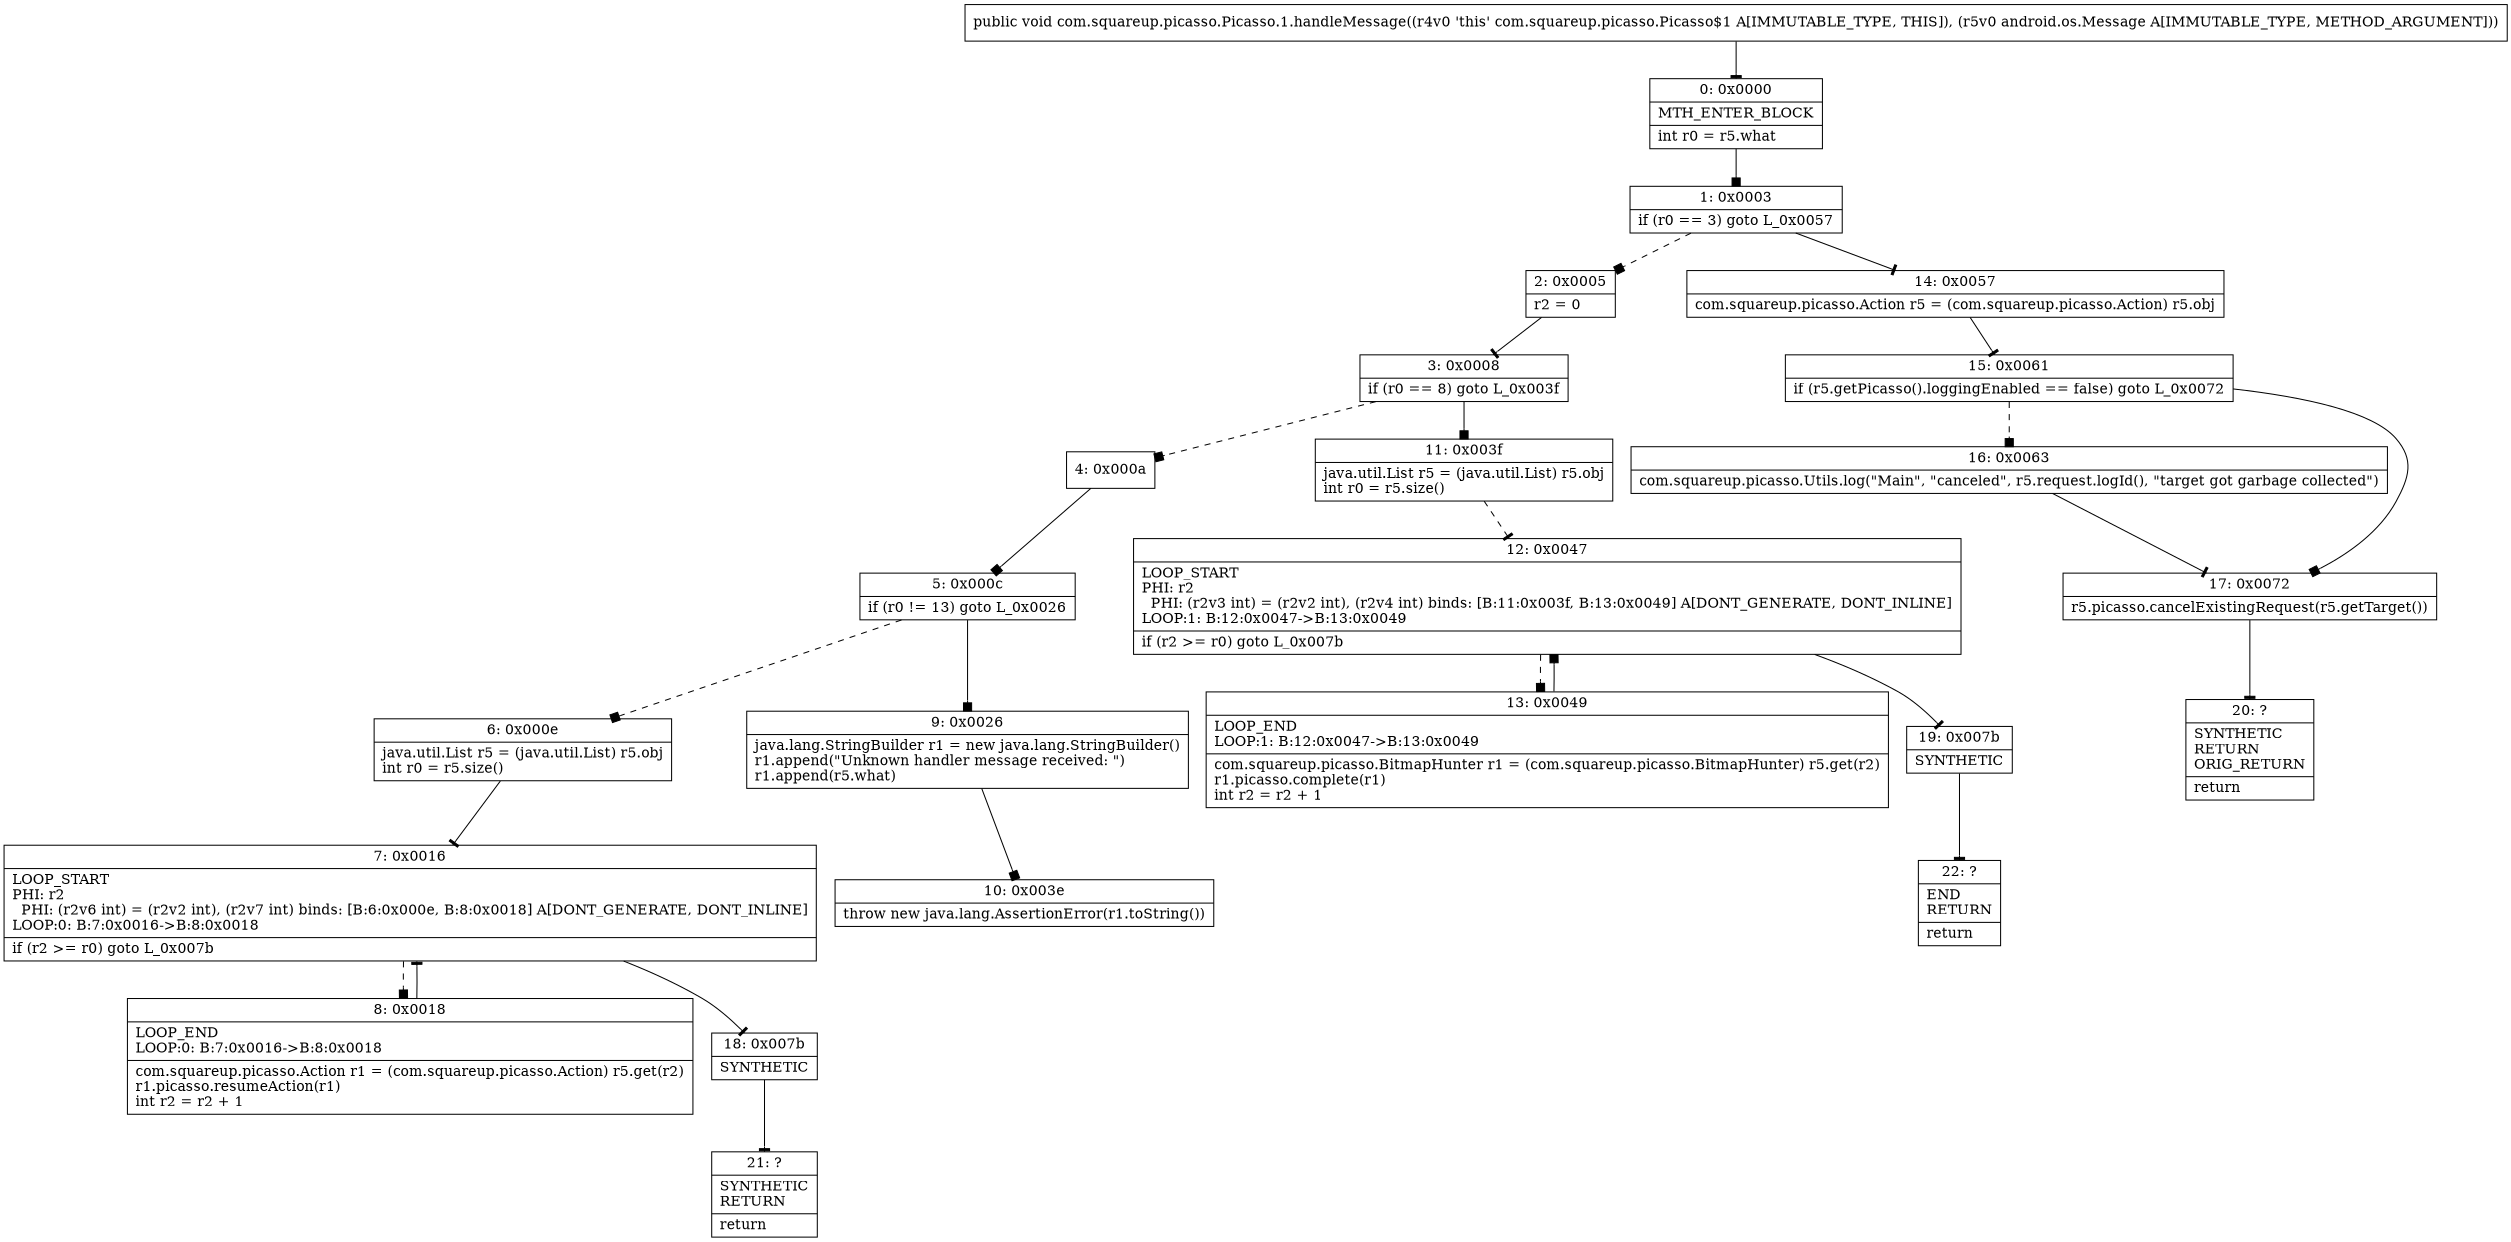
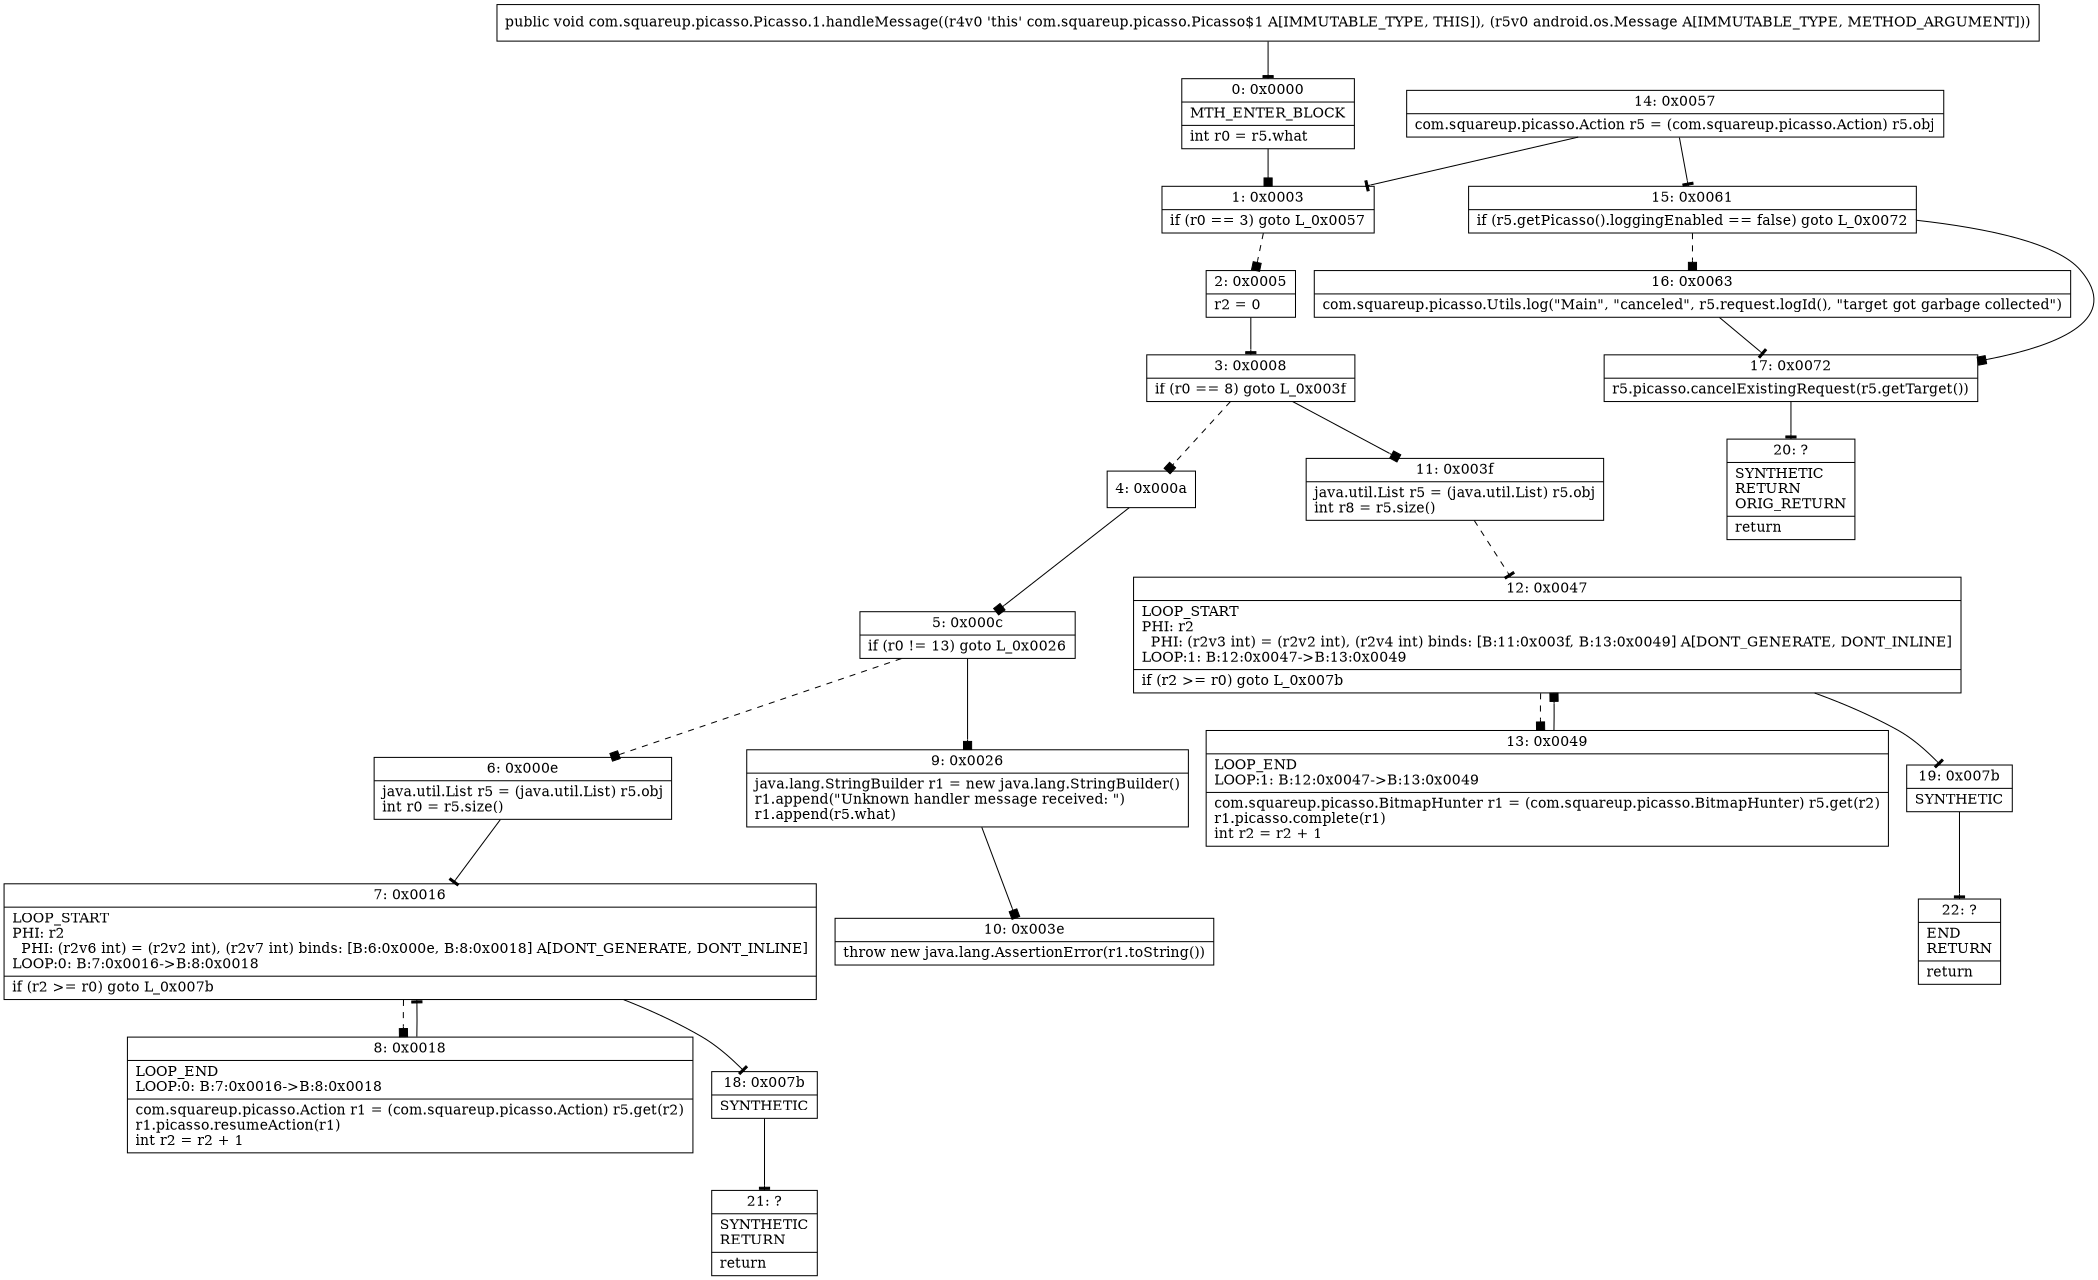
(1843, 251) -> (1474, 161)
(1384, 489) -> (1375, 508)
